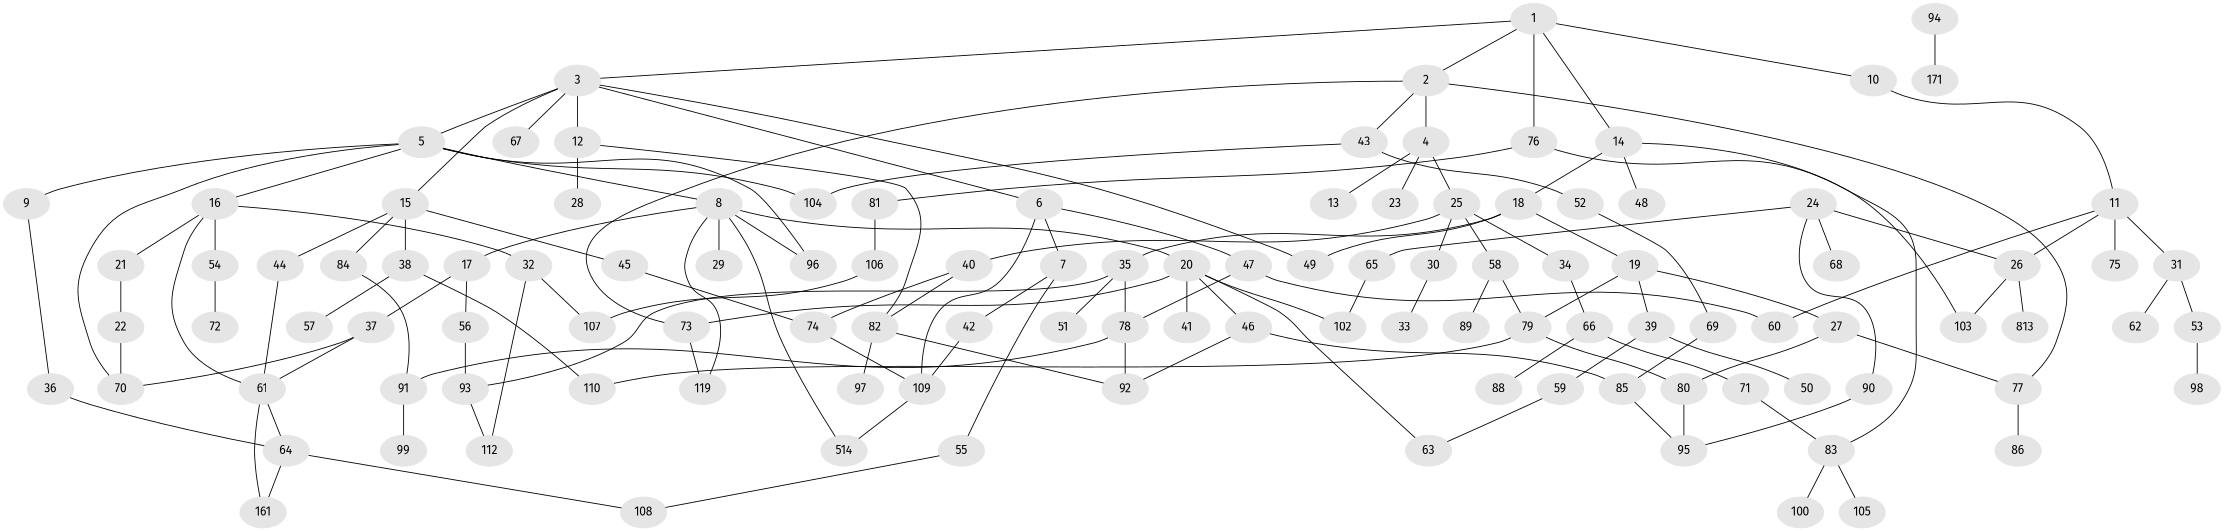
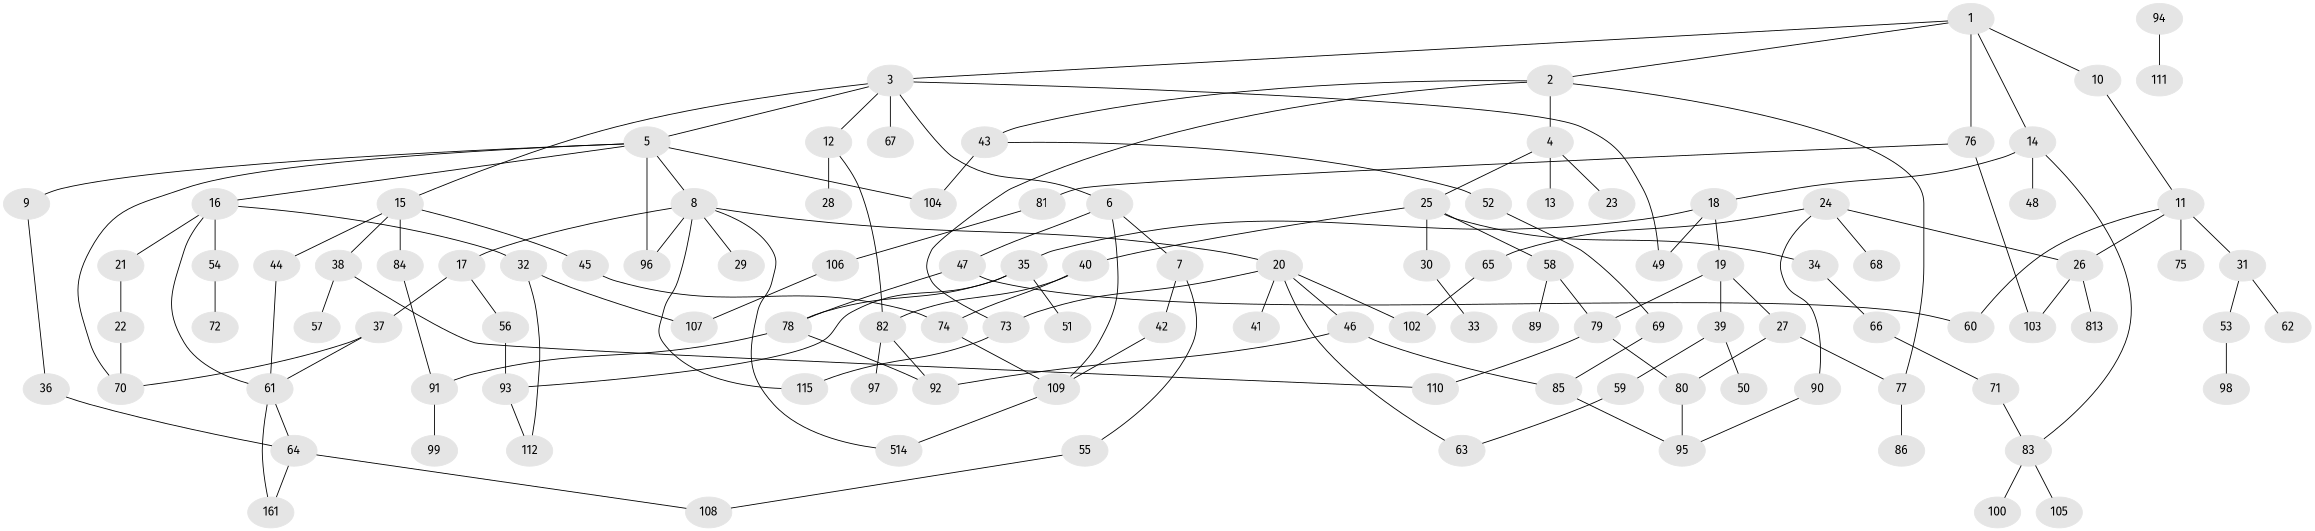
(1935, 81) -> (2160, 81)
(703, 389) -> (805, 389)
(1499, 389) -> none
